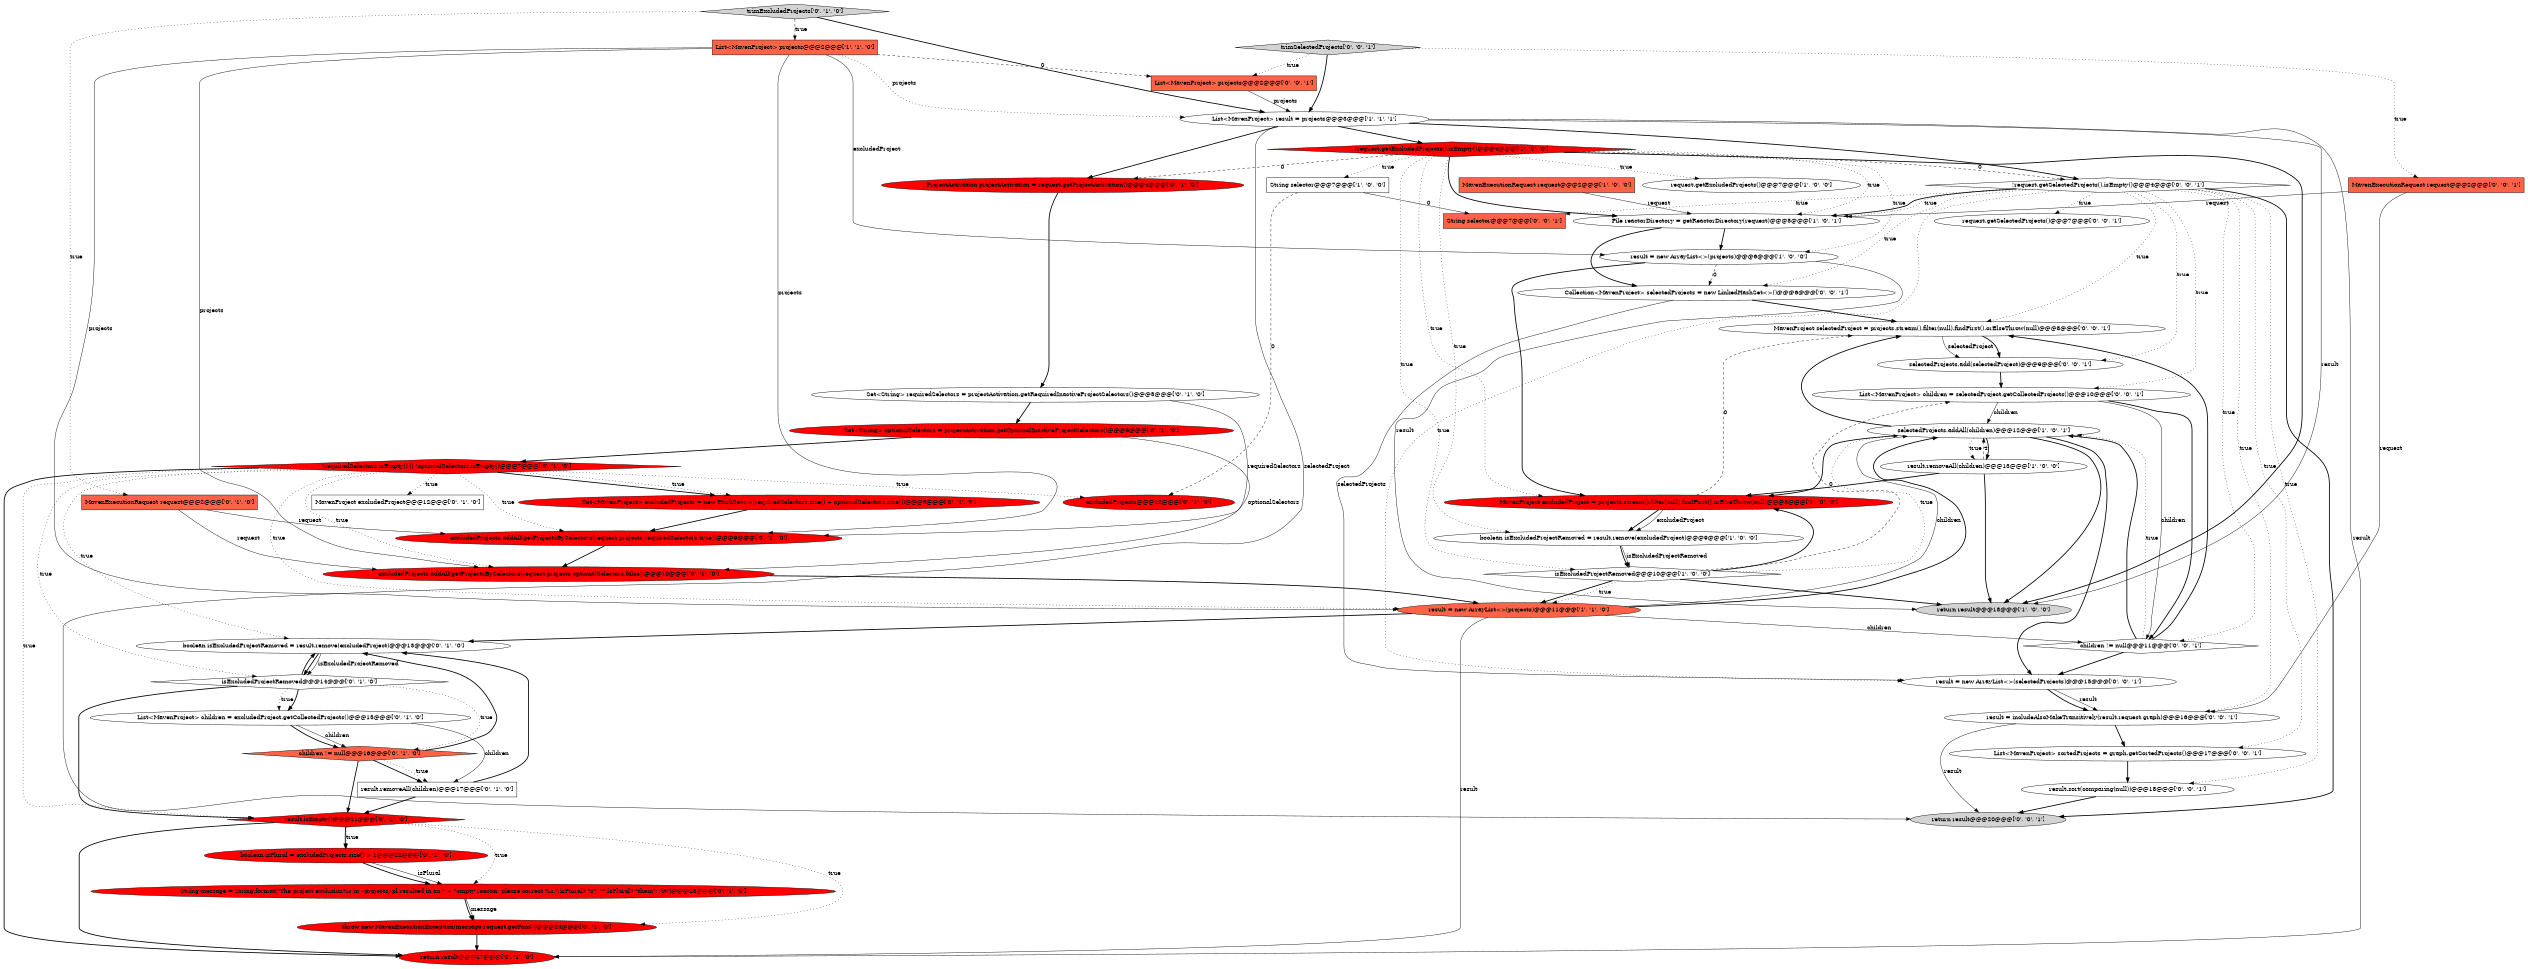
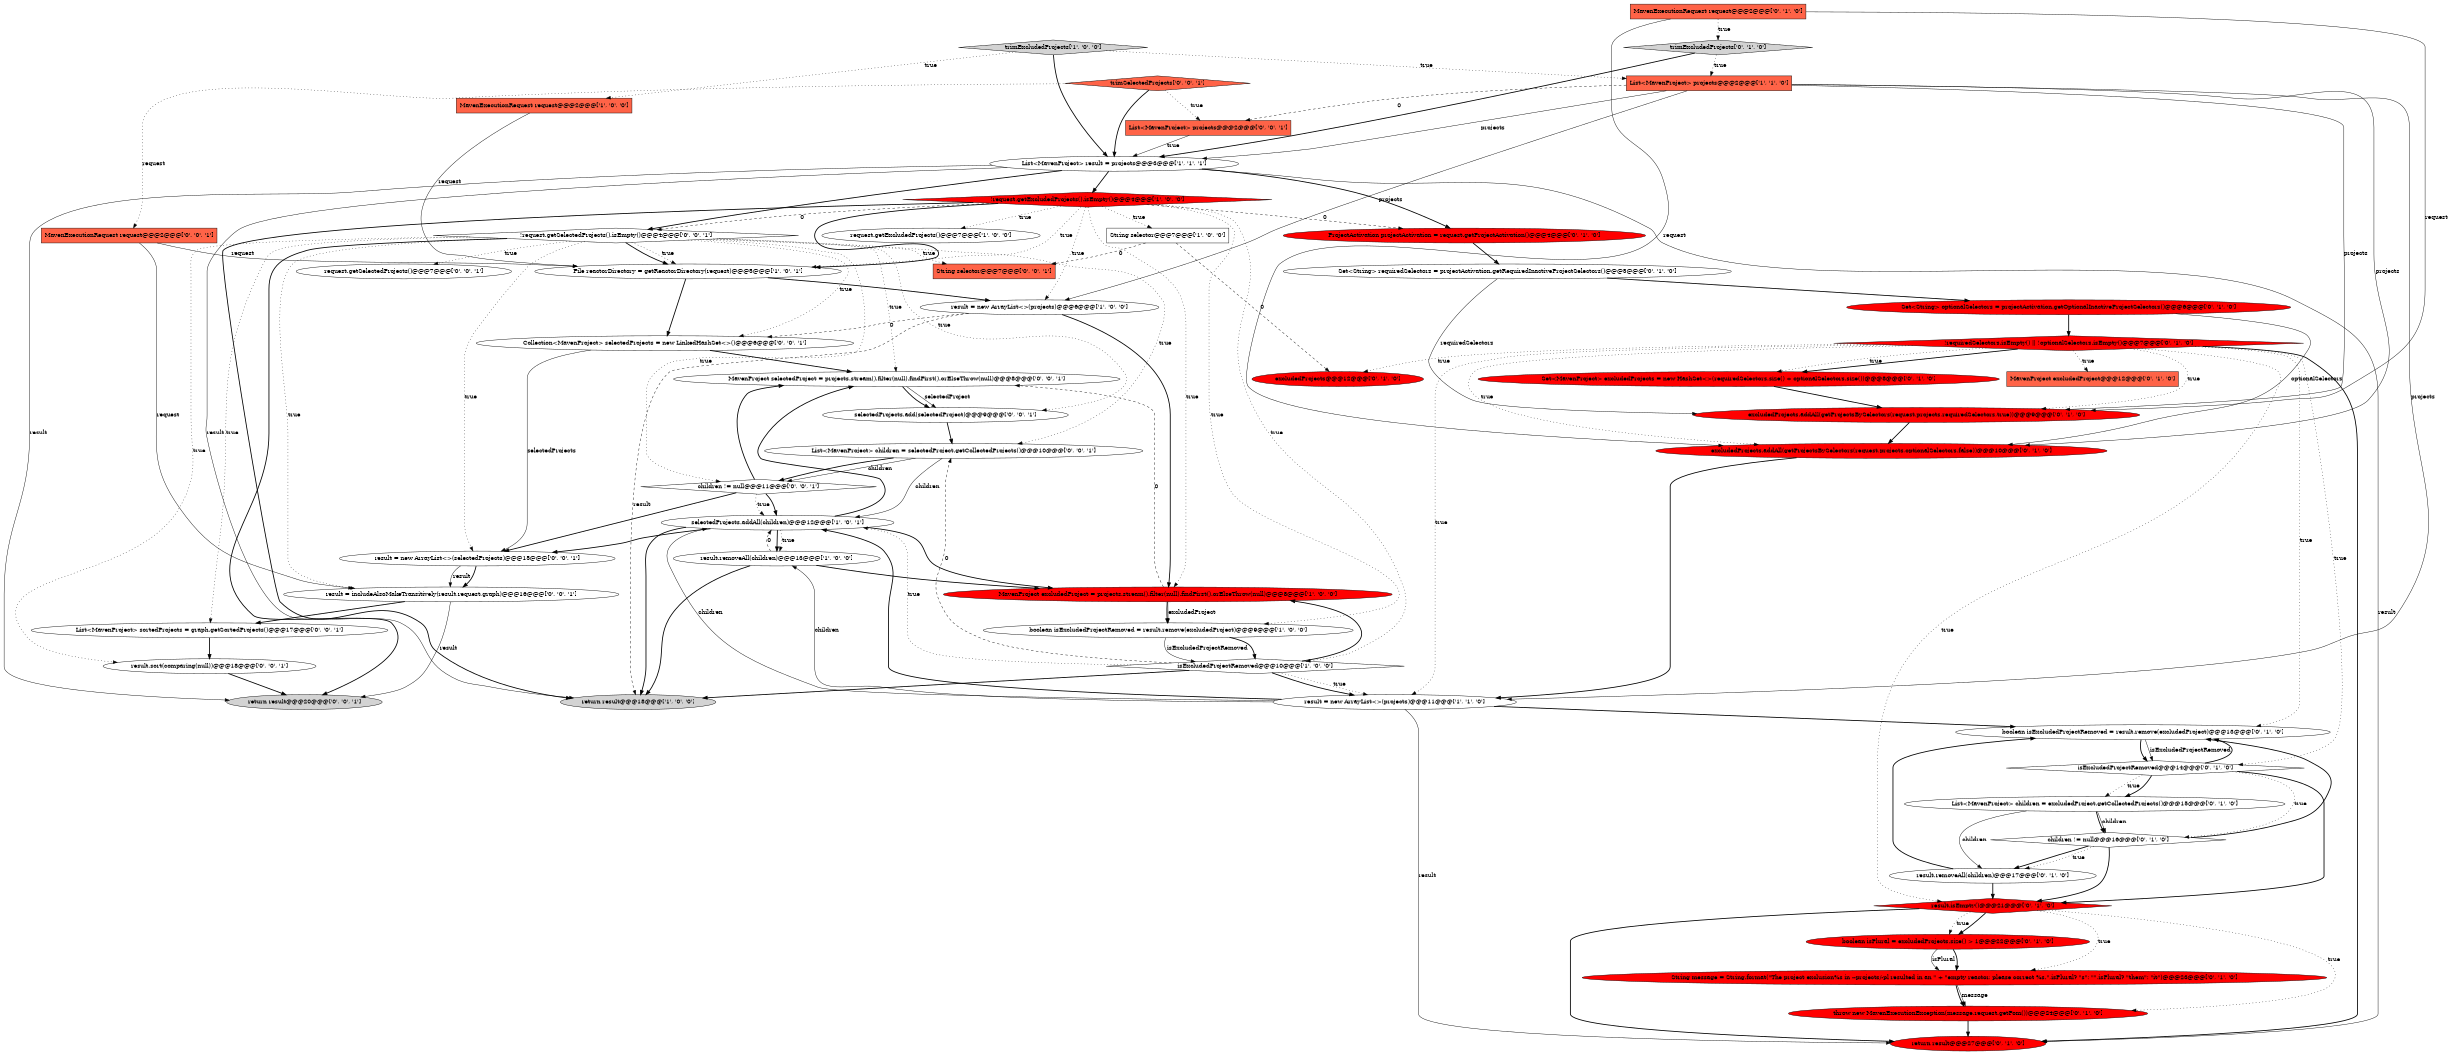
(795, 27) -> (1714, 63)
(144, 28) -> (1718, 27)
none -> (1053, 47)
(1328, 47) -> (1157, 83)
(1285, 101) -> (1173, 146)
(1002, 112) -> (1437, 128)
(2401, 119) -> (154, 164)
(877, 149) -> (1391, 200)
(1414, 203) -> (1101, 255)
(1396, 428) -> (664, 380)
(1986, 449) -> (769, 541)
(1327, 467) -> (39, 433)
(398, 502) -> (2093, 379)
(1519, 610) -> (1395, 702)
(1841, 629) -> (913, 691)
(360, 754) -> (2108, 840)
(437, 790) -> (1993, 876)
